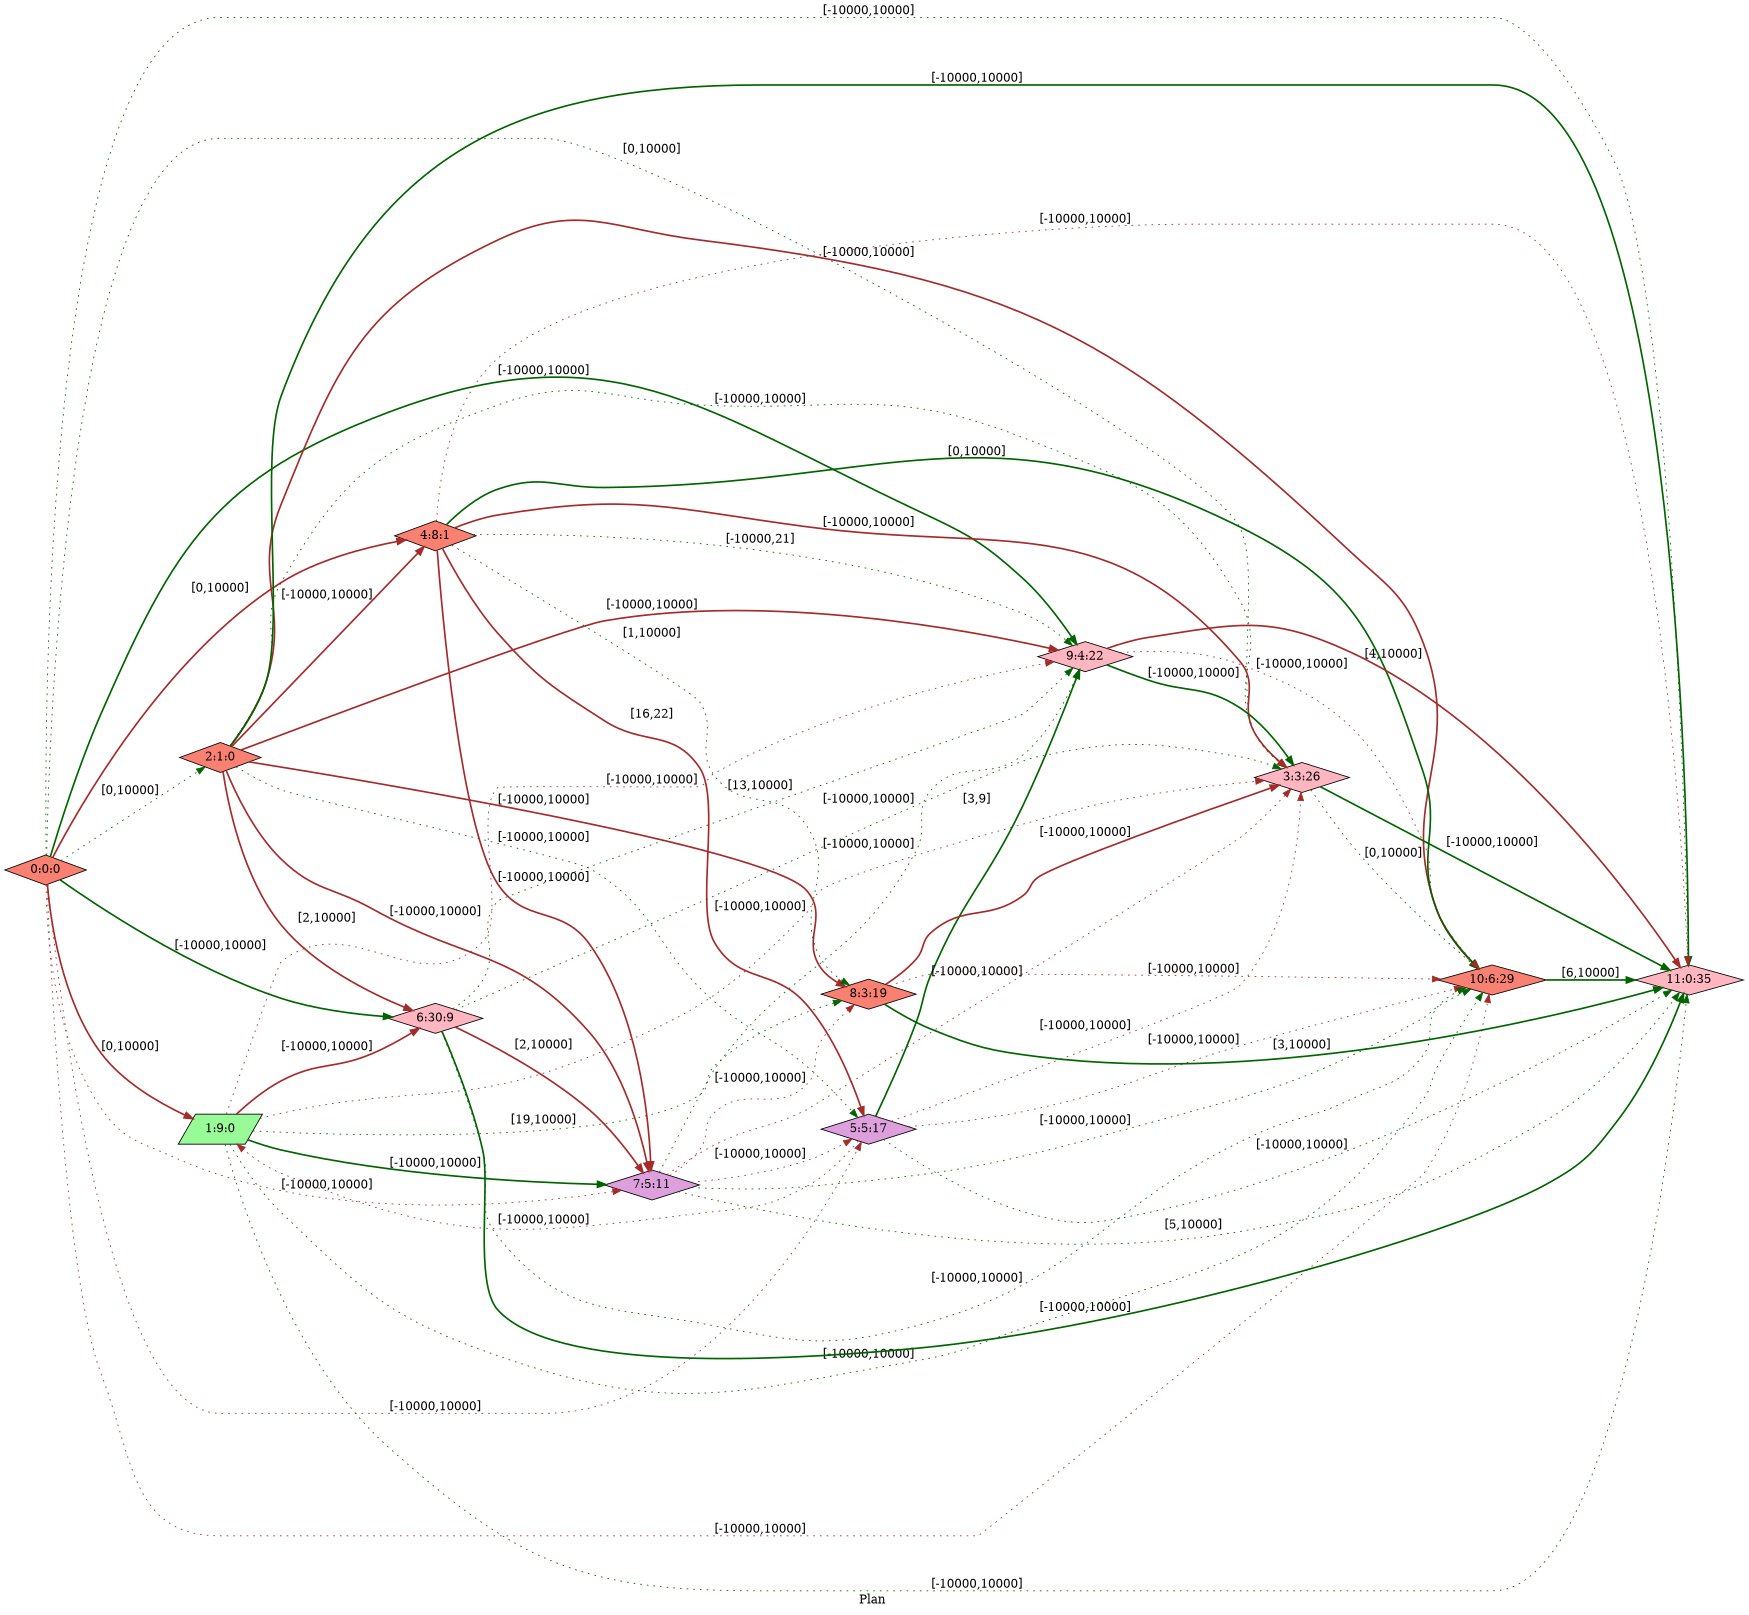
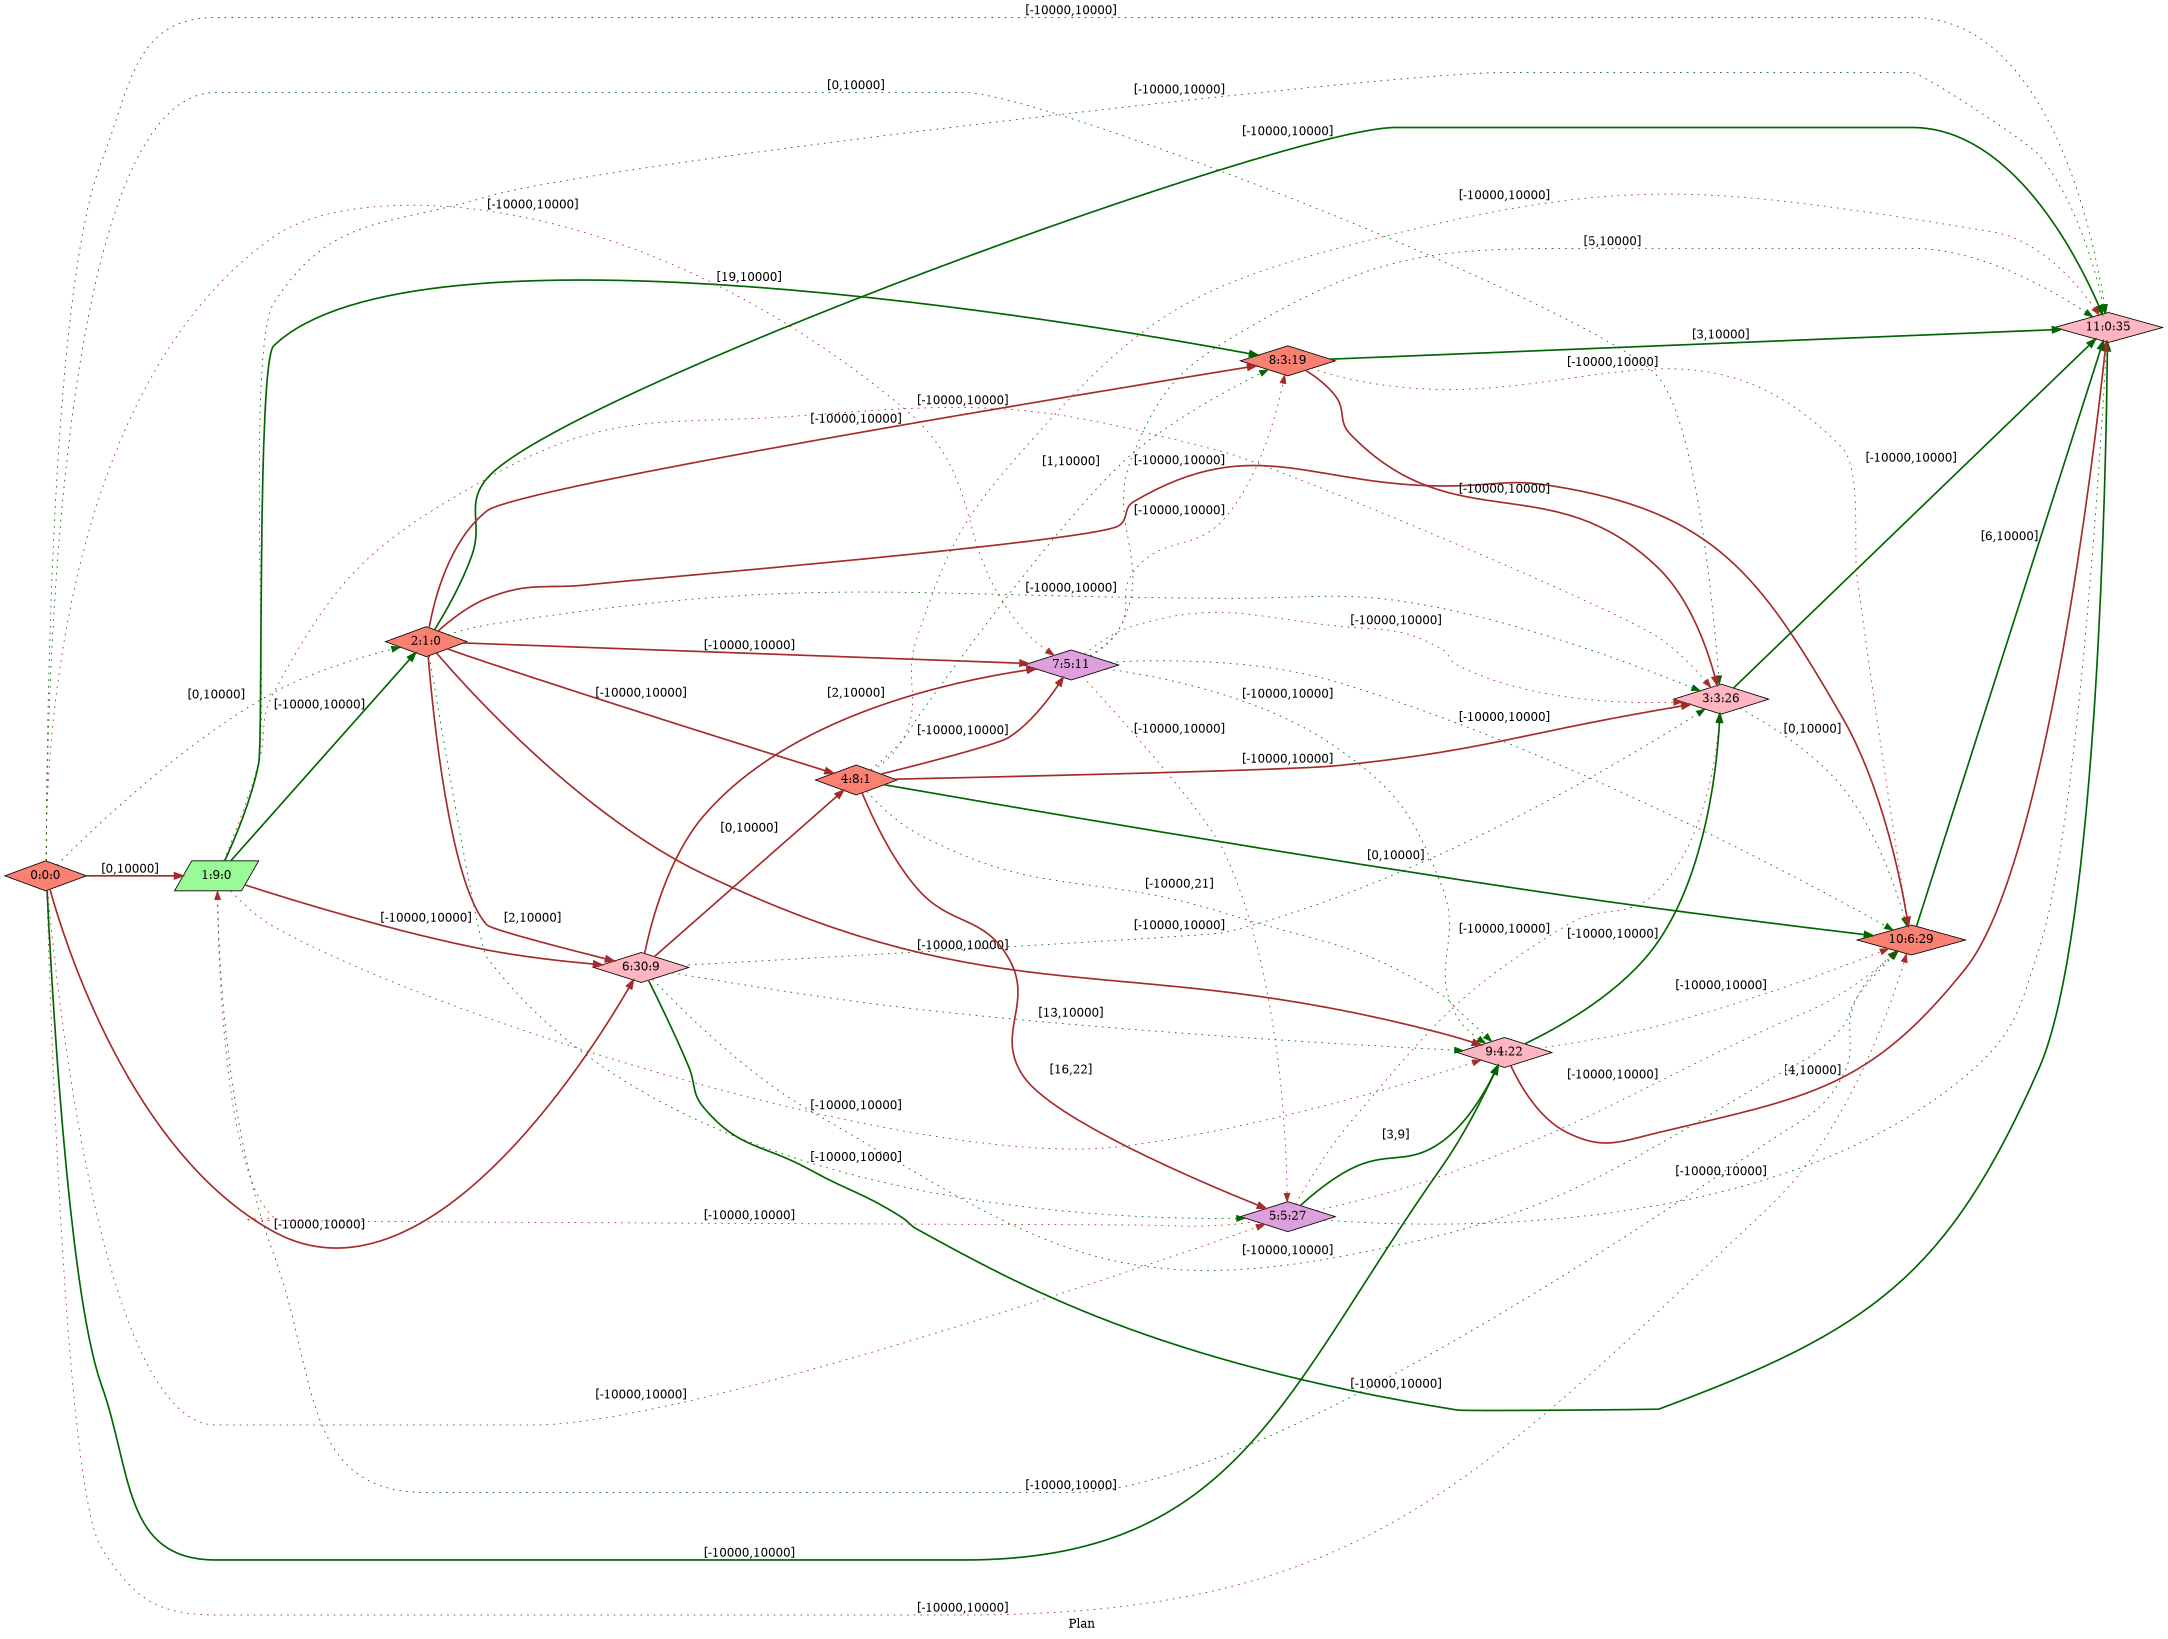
(191, 659) -> (746, 876)
(213, 971) -> (299, 1239)
(563, 1128) -> (497, 284)
(869, 1129) -> (1288, 1217)
(421, 1173) -> (320, 760)
